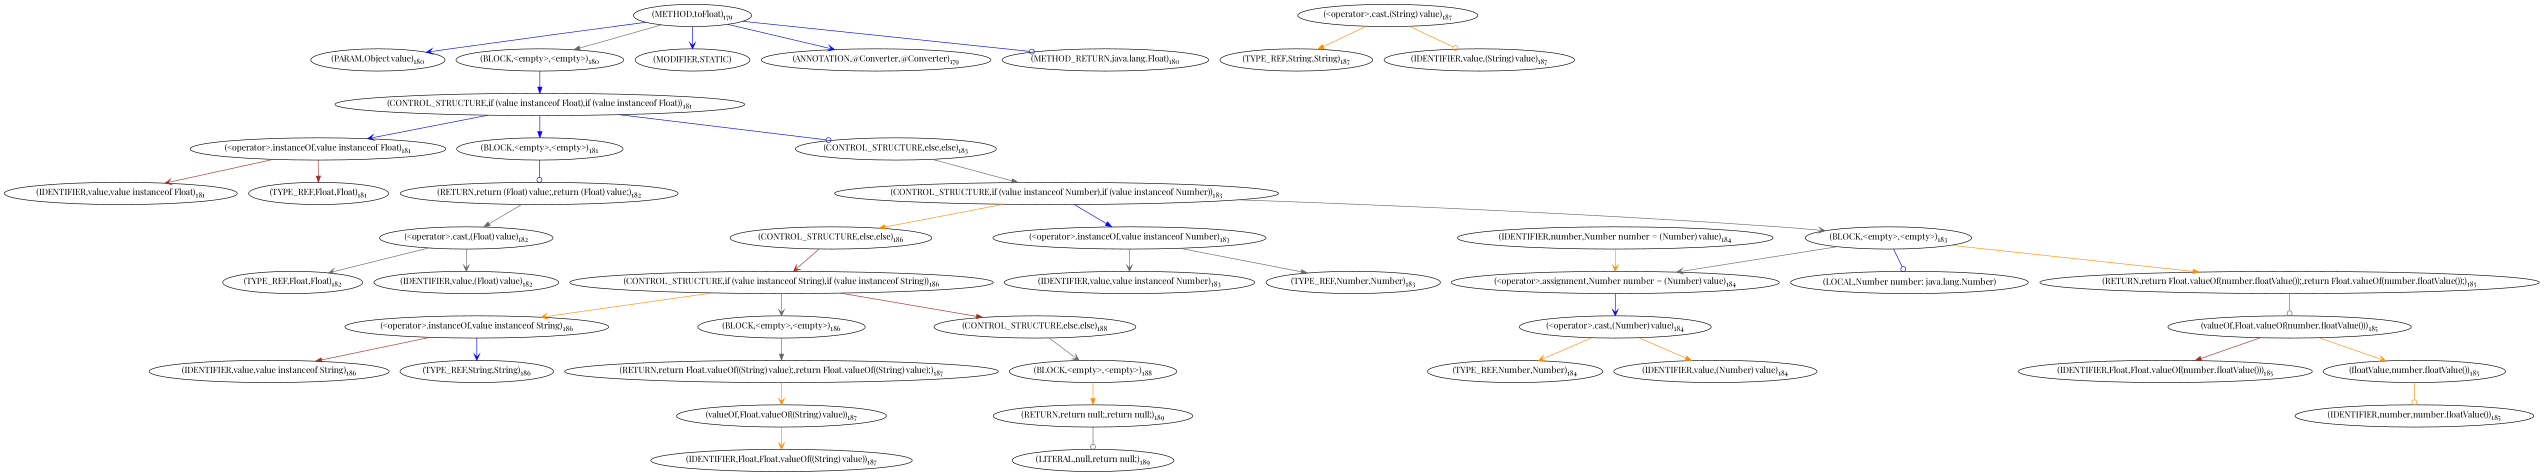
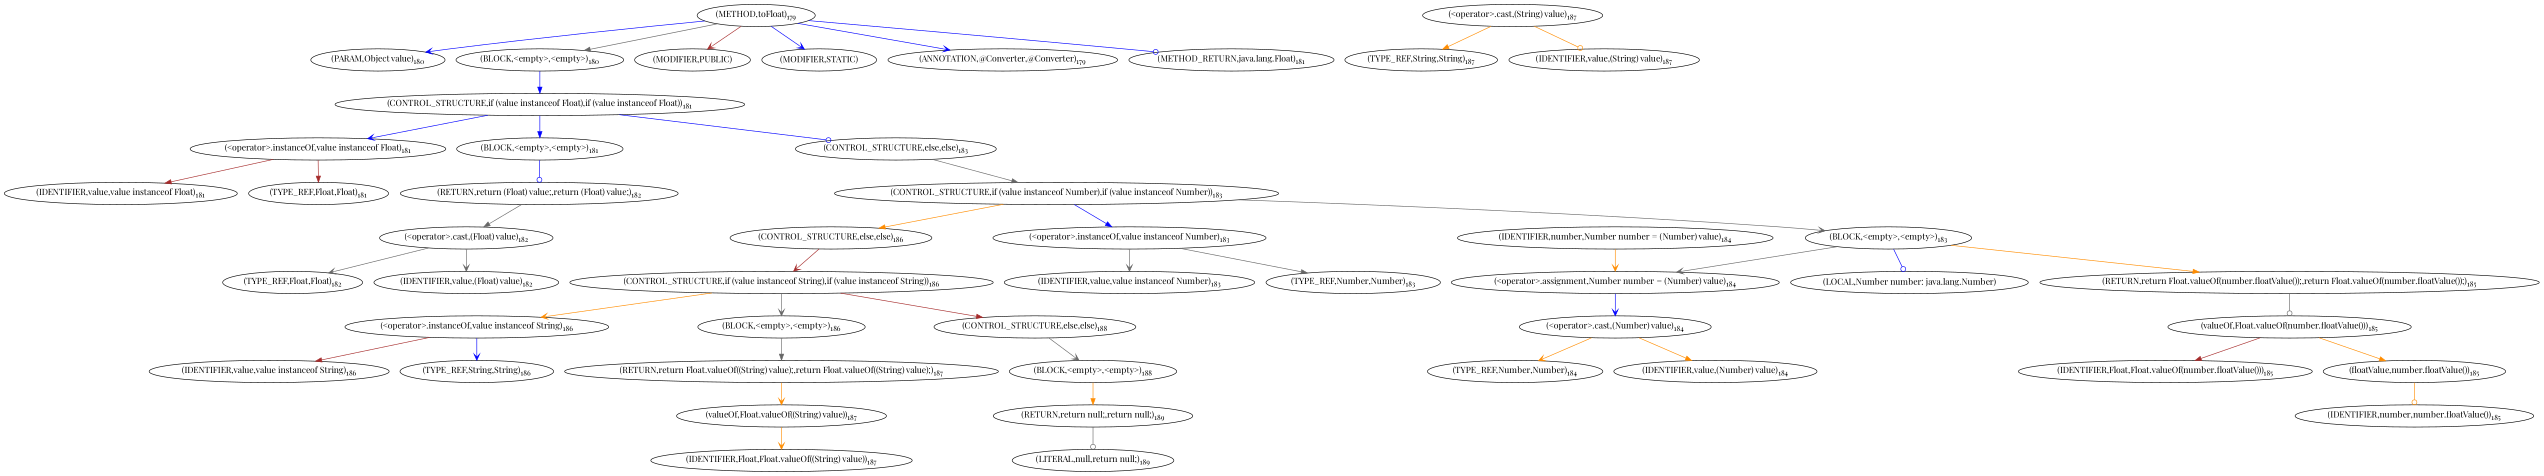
(1174, 59) -> (1300, 59)
none -> (693, 60)
(222, 171) -> (222, 171)
(2349, 348) -> (2349, 348)
